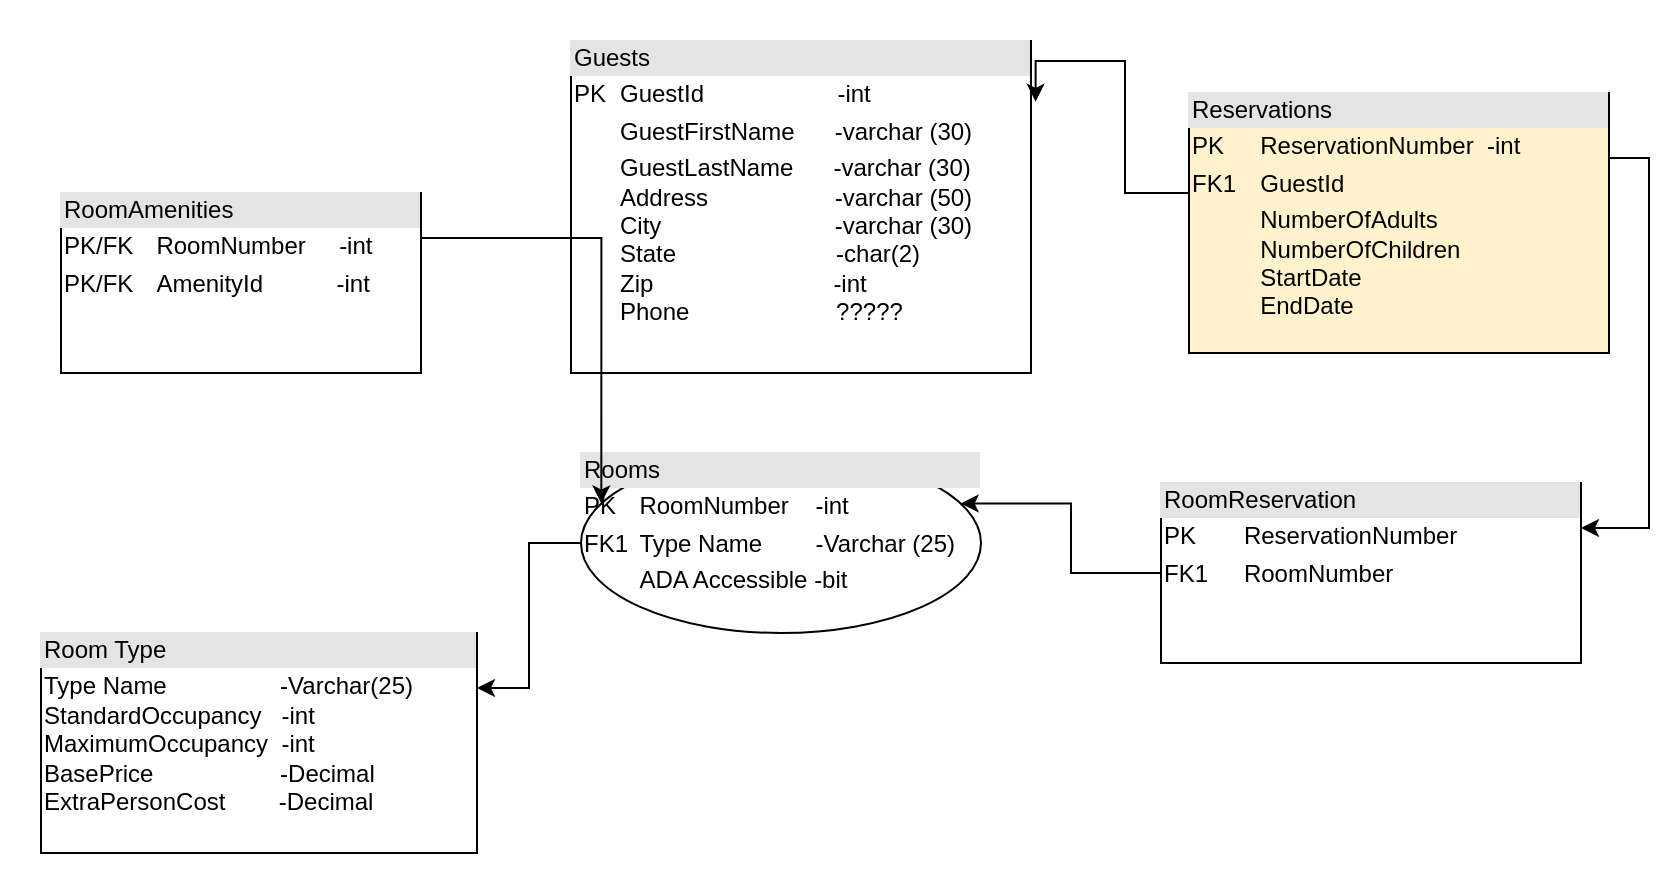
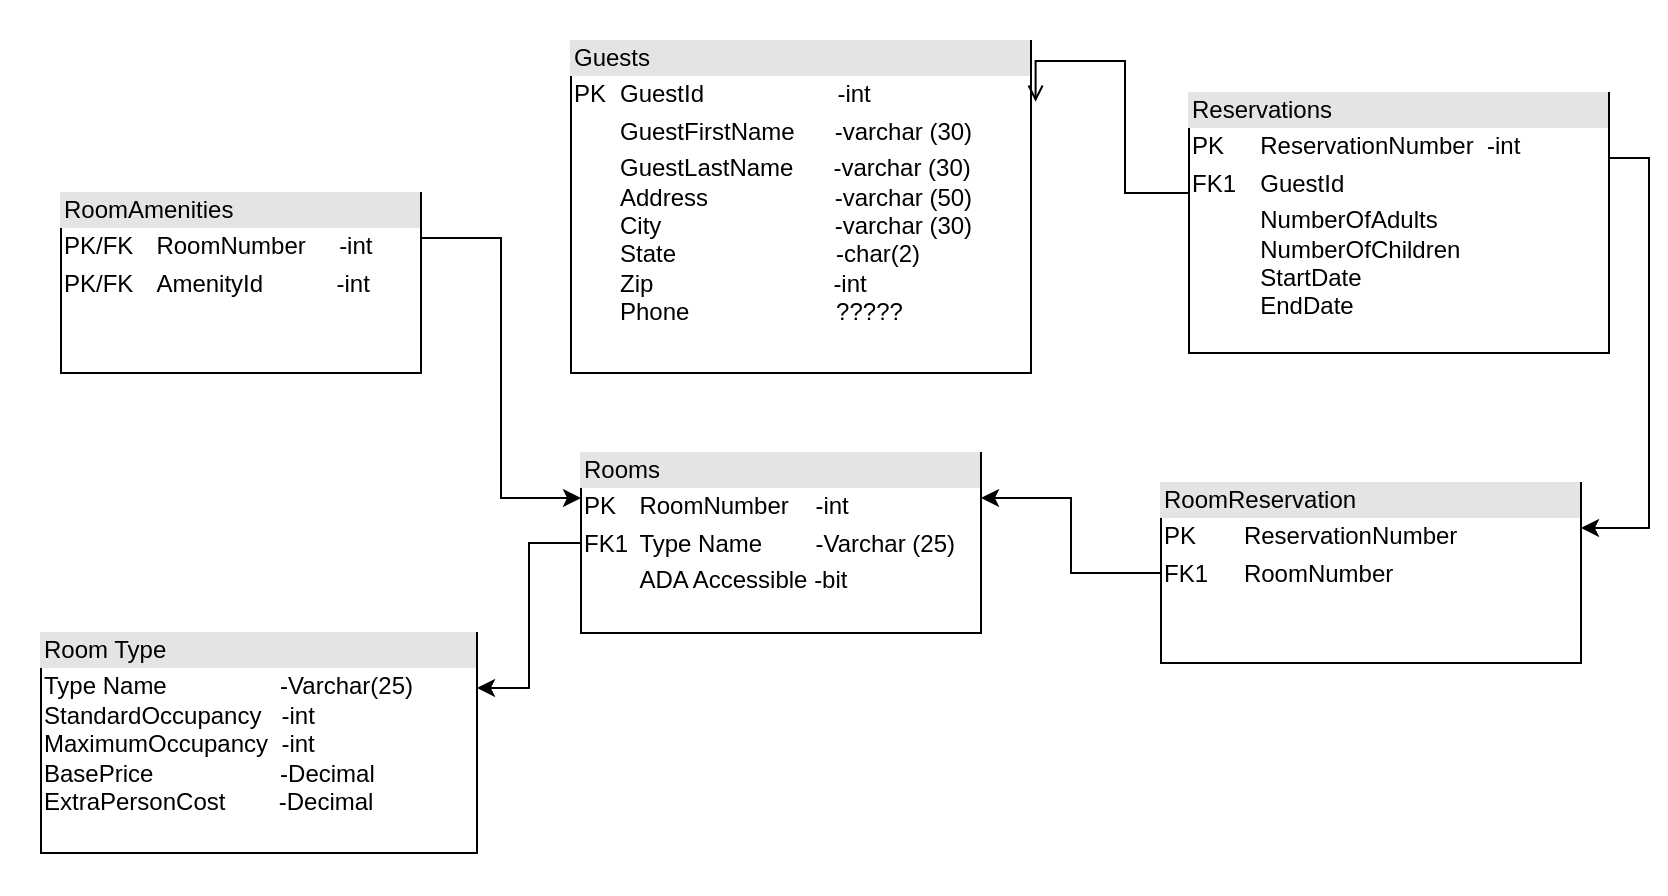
(1036, 87) -> (1036, 90)
(1399, 223) -> (1399, 223)
(781, 543) -> (781, 543)
